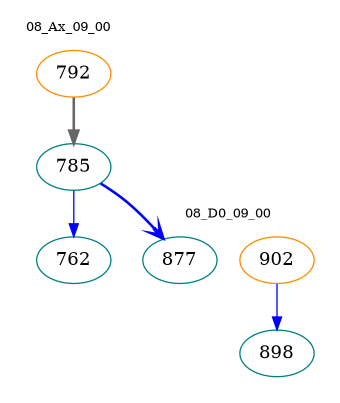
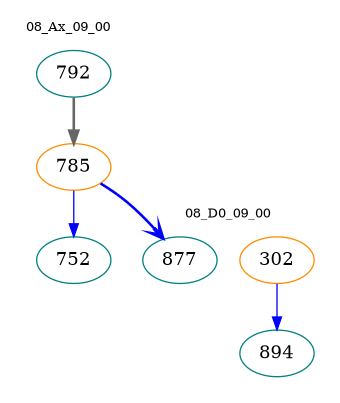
(74, 74) -> (74, 74)
(74, 167) -> (74, 167)
(74, 260) -> (74, 260)
(277, 260) -> (277, 260)
(277, 353) -> (277, 353)
